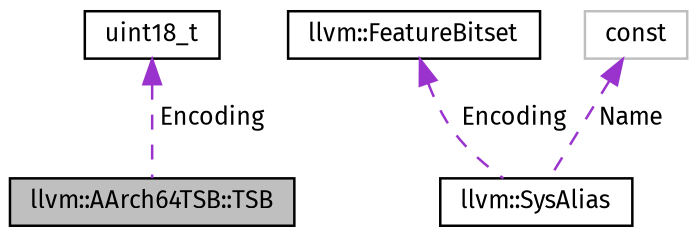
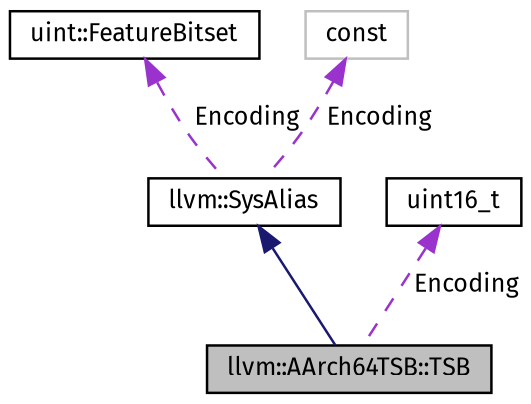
(152, 35) -> (454, 202)
(414, 35) -> (135, 35)
(627, 118) -> (377, 118)
none -> (304, 297)
